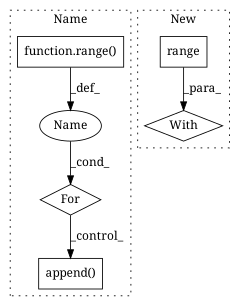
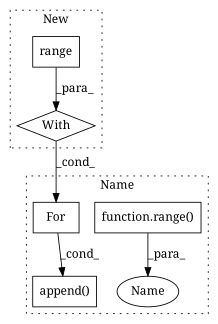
(85, 89) -> (167, 255)
(71, 159) -> (56, 167)
(71, 200) -> (56, 218)
(97, 237) -> (80, 255)
